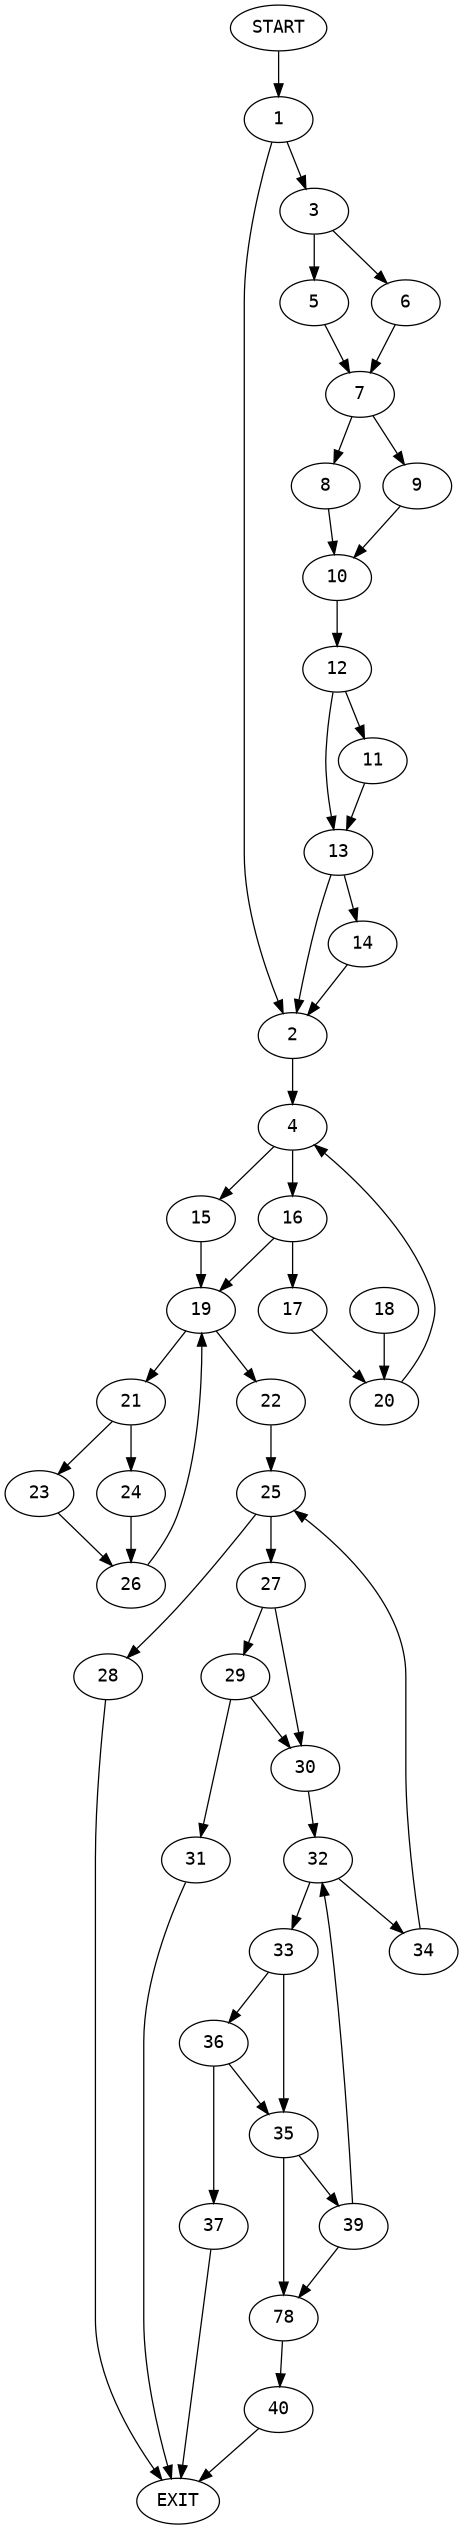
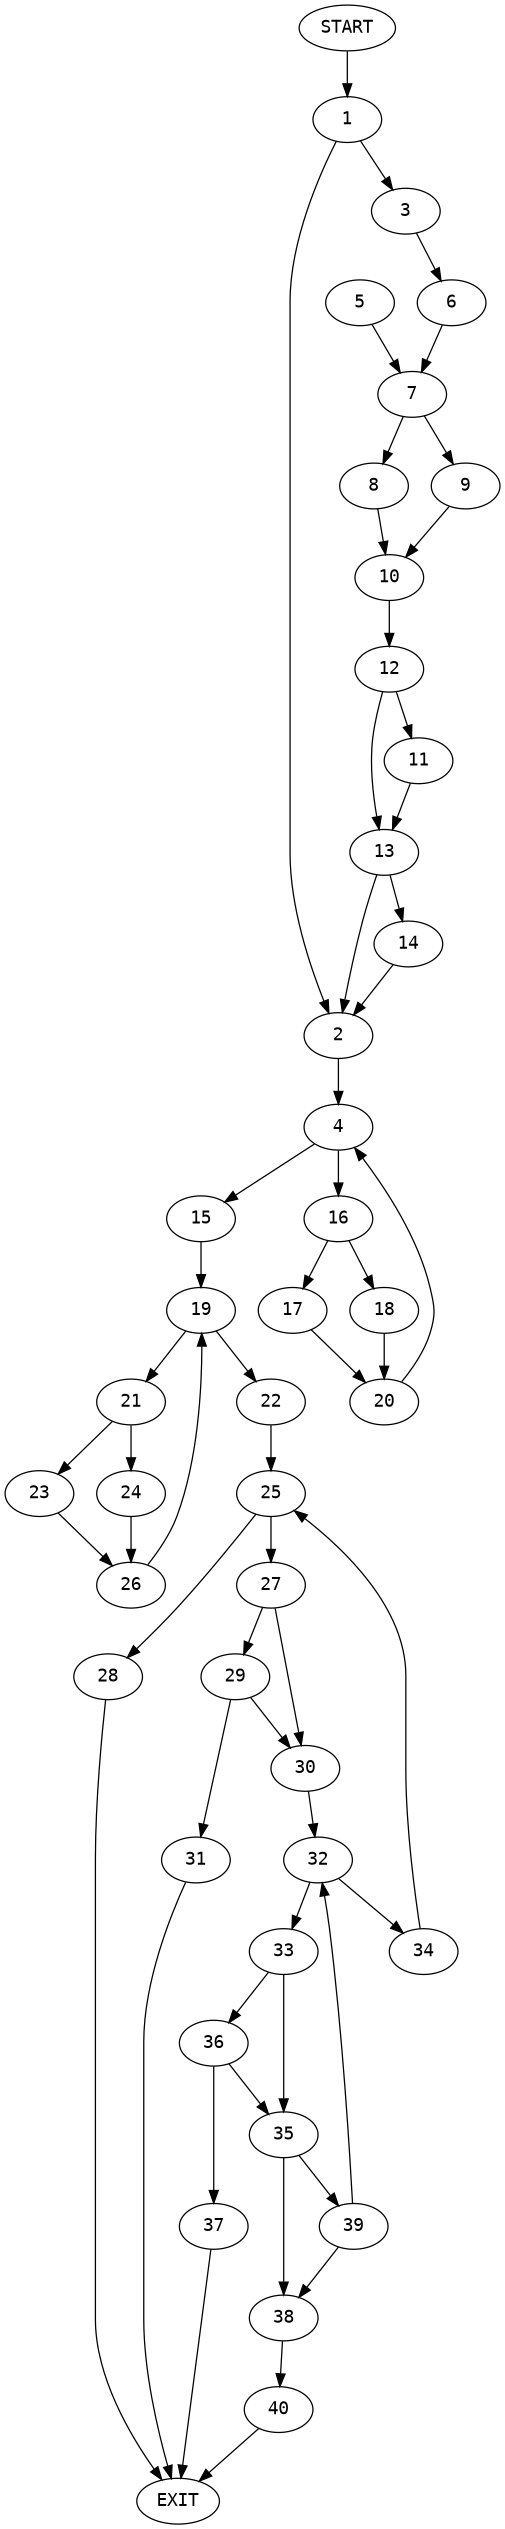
(314, 251) -> none
(252, 1260) -> (358, 1259)
(284, 2318) -> (284, 2318)
